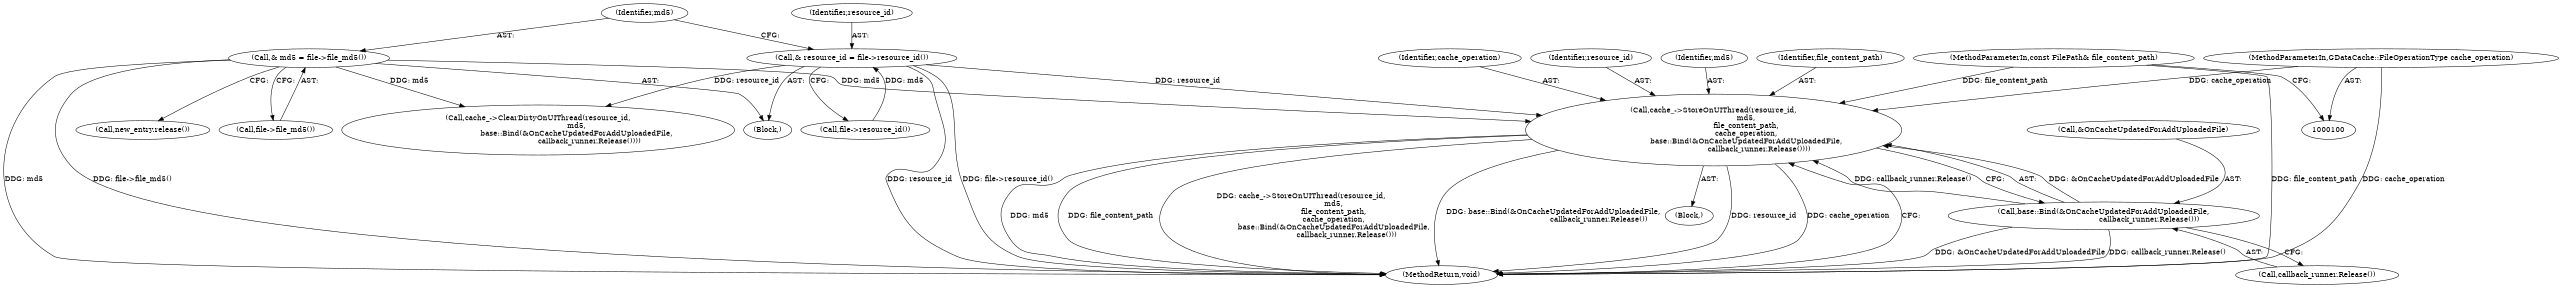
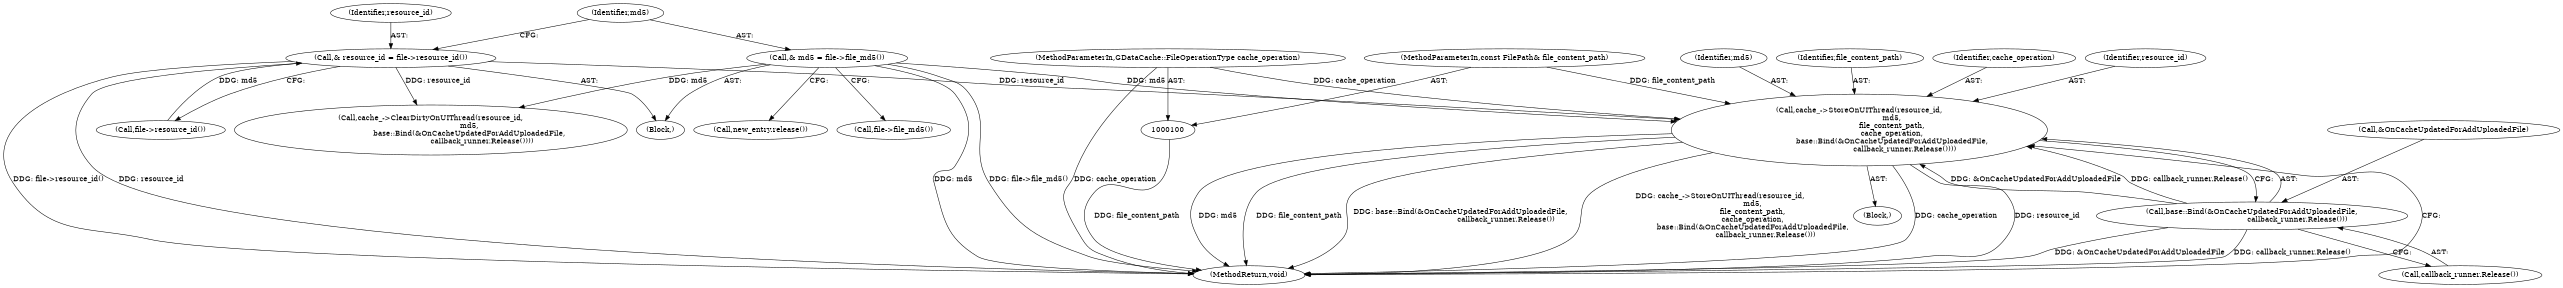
(2303, 81) -> (1441, 81)
(292, 97) -> none
(2271, 222) -> (1085, 212)
